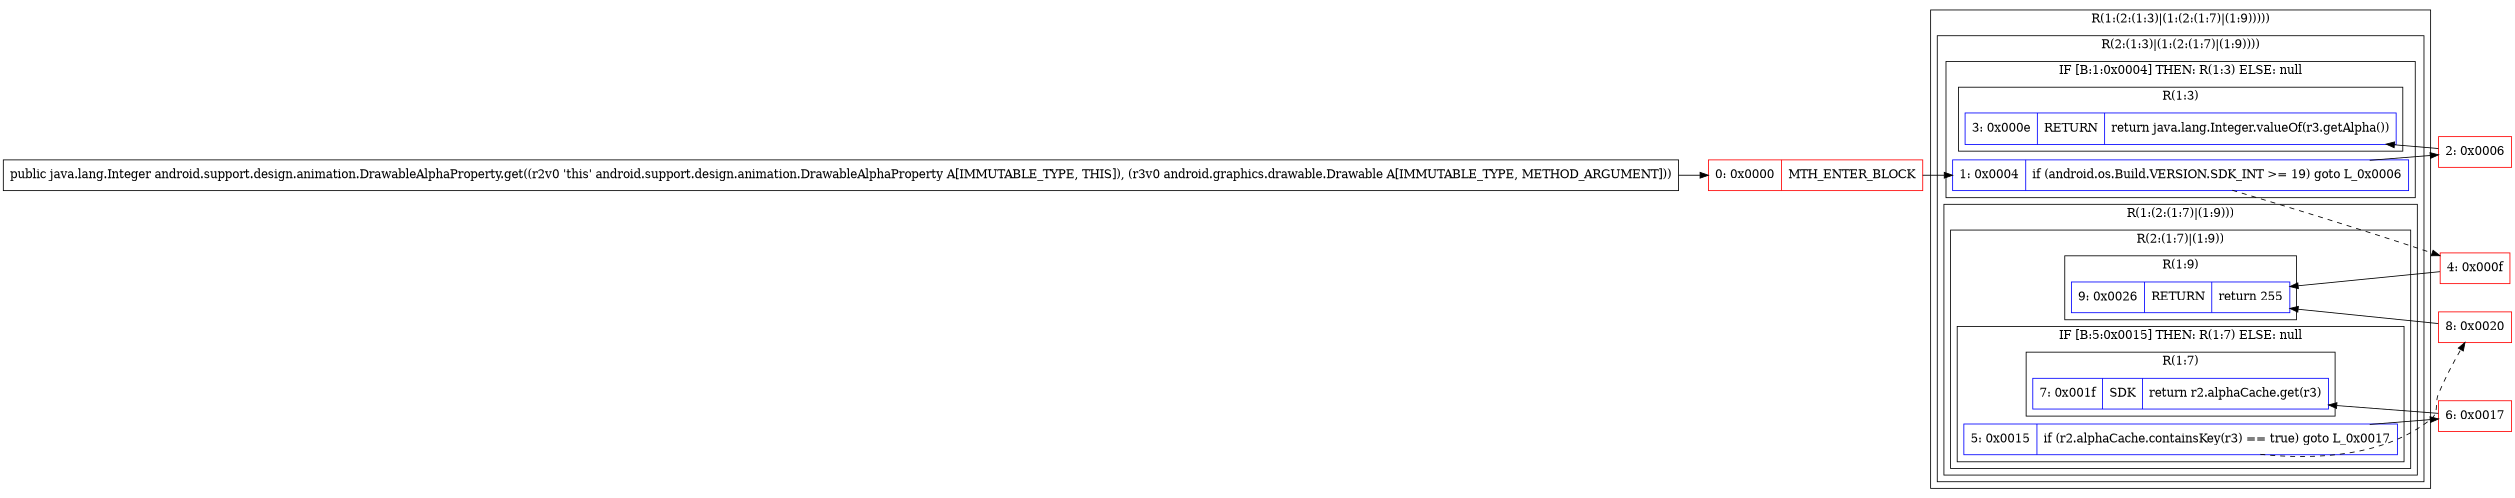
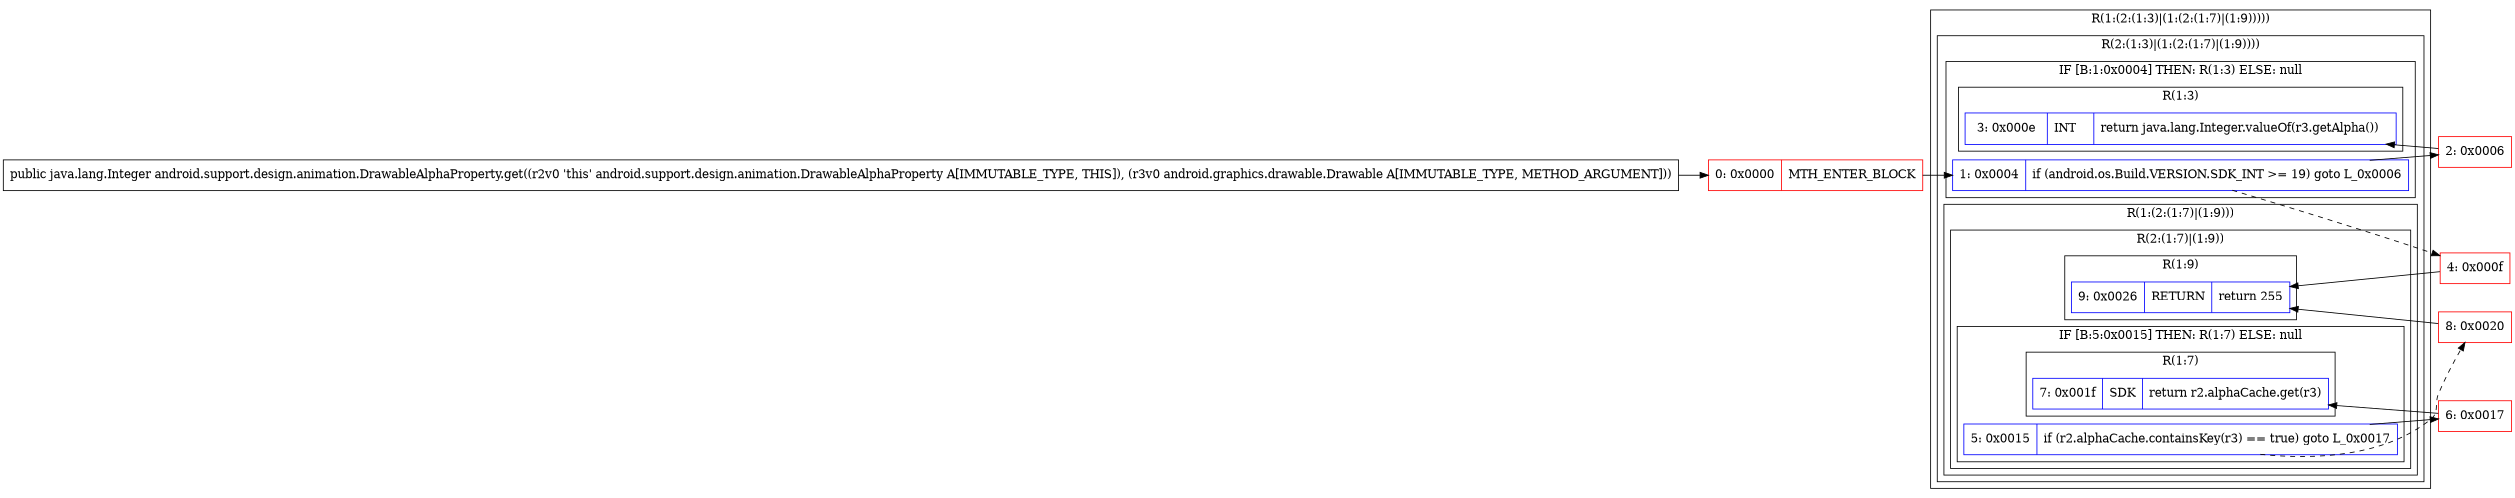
(2071, 128) -> (2065, 128)
